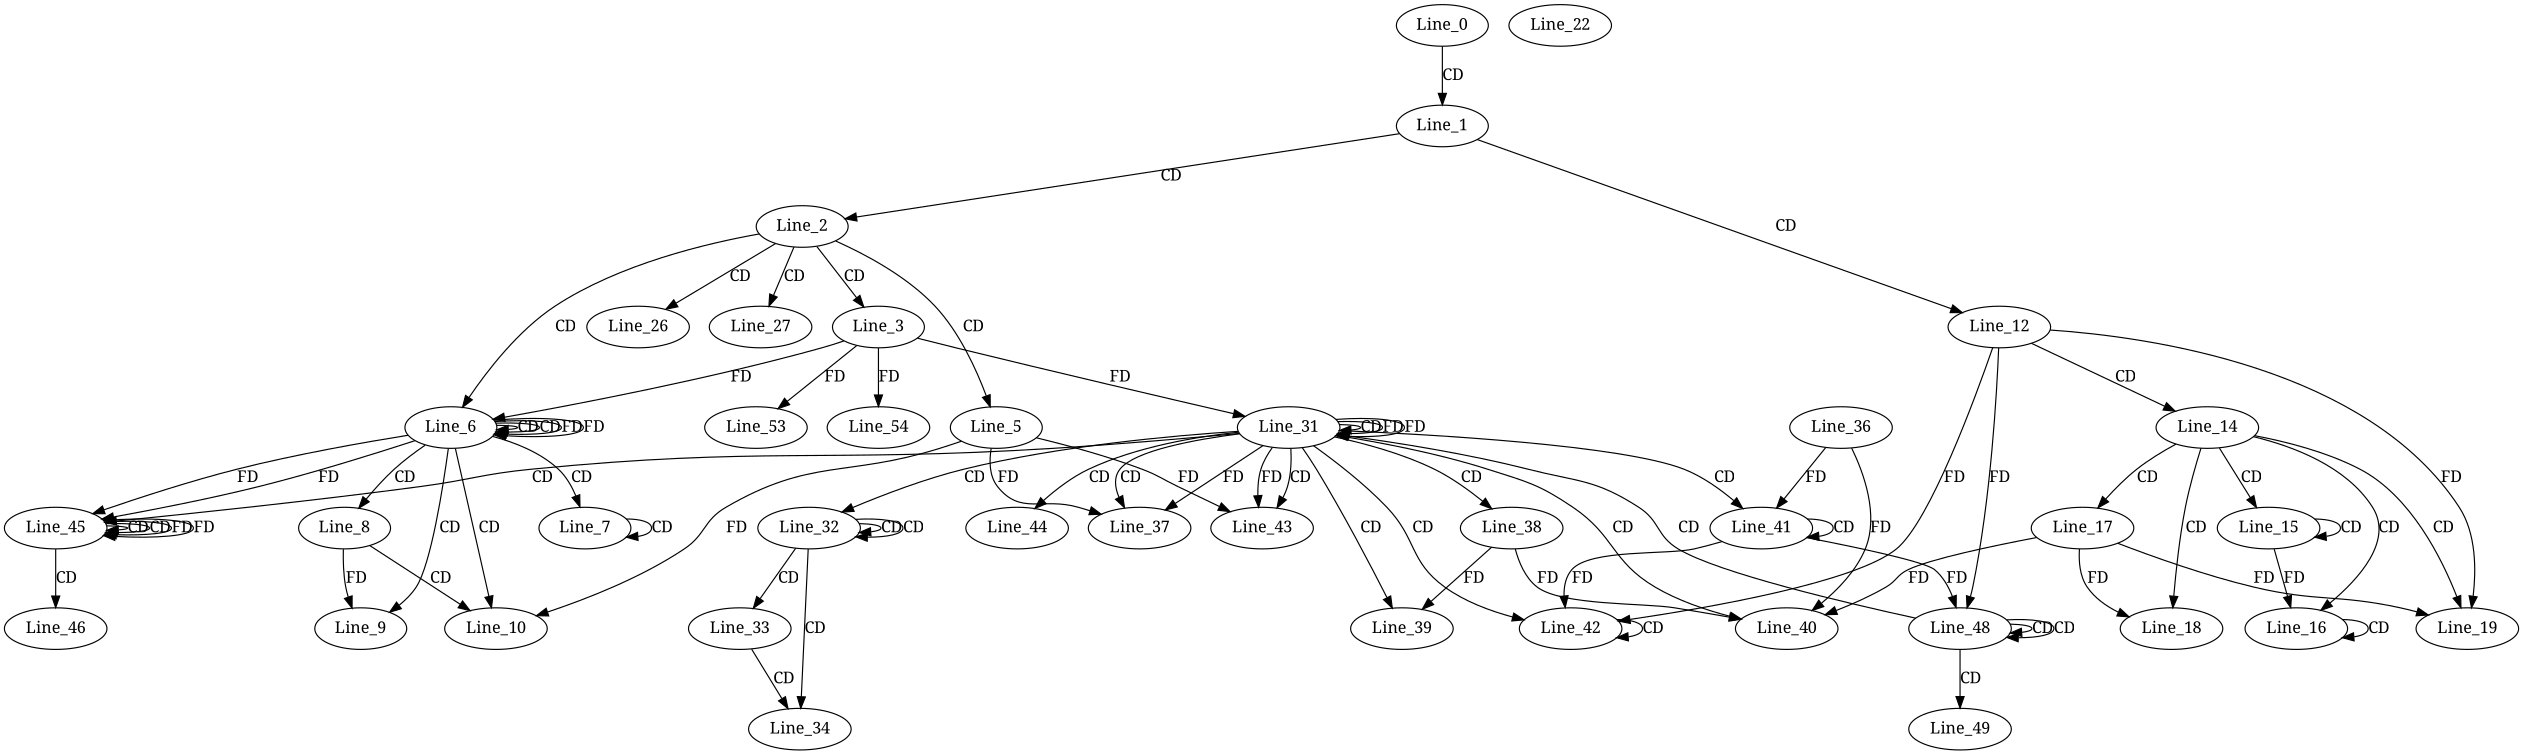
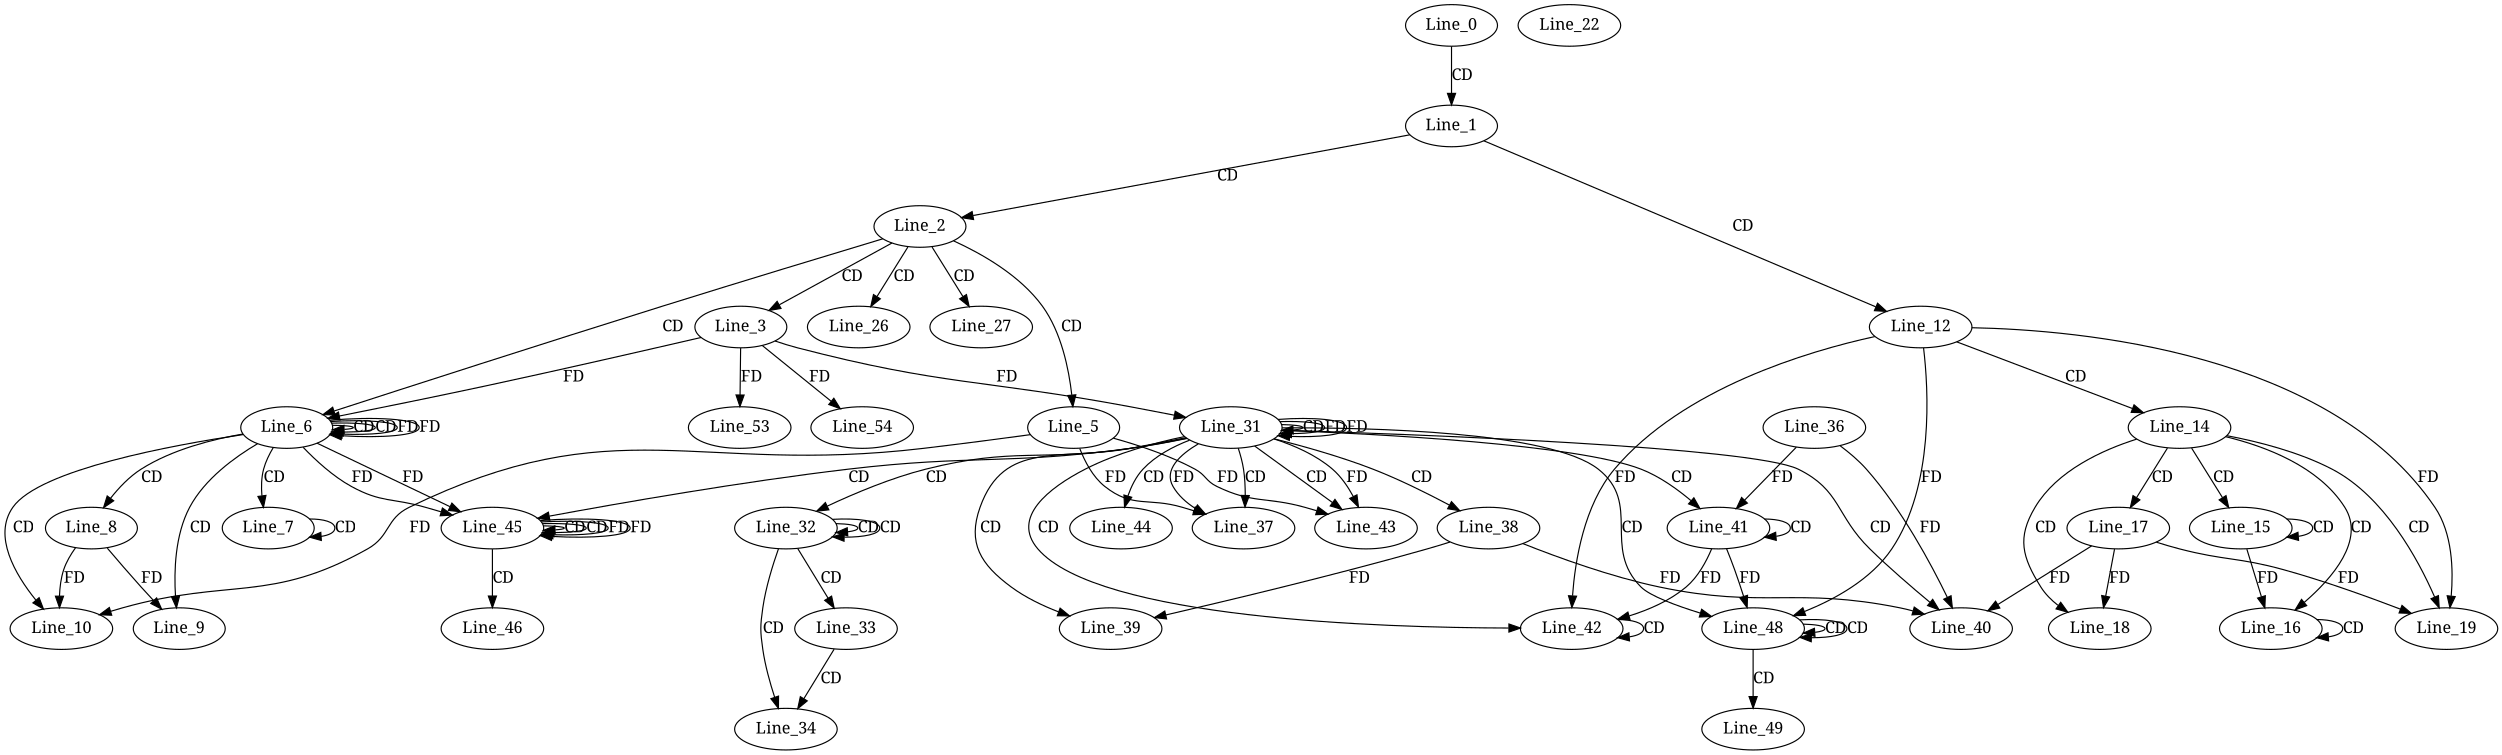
(1641, 509) -> (1588, 464)
(441, 578) -> (75, 578)
